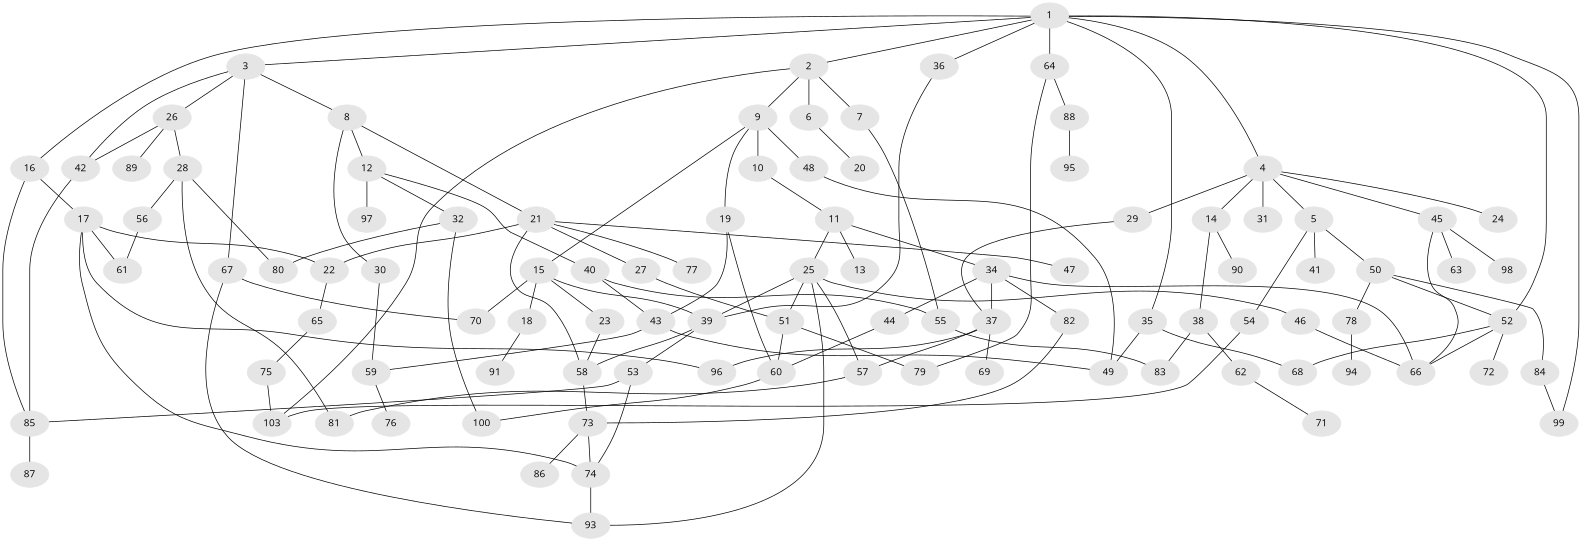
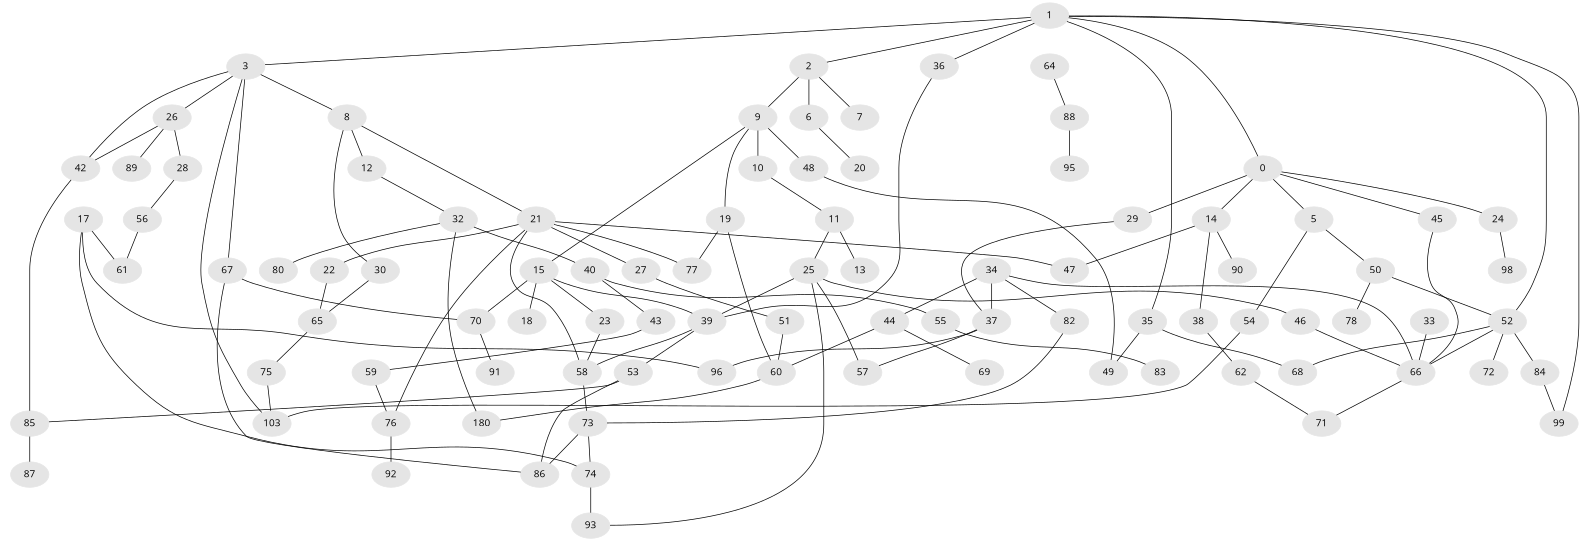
(1050, 41) -> none
(482, 167) -> (202, 251)
(30, 169) -> none
(1263, 169) -> (1263, 169)
(485, 208) -> (525, 244)
(227, 216) -> none
(910, 216) -> none
(367, 220) -> none
(1263, 220) -> none
(207, 244) -> none
(910, 244) -> none
none -> (1140, 245)
(1472, 245) -> (1503, 245)
(1315, 271) -> none
(1456, 271) -> none
(716, 285) -> (709, 245)
(1489, 297) -> (1524, 347)
(795, 299) -> none
none -> (455, 303)
(376, 316) -> (349, 296)
none -> (1429, 322)
(513, 344) -> (485, 344)
(1179, 347) -> none
(987, 353) -> (942, 350)
(890, 355) -> none
(920, 373) -> none
(1352, 373) -> none
none -> (1369, 398)
(334, 424) -> none
(482, 424) -> (482, 424)
(617, 427) -> (558, 417)
none -> (391, 475)
(316, 479) -> (358, 455)
